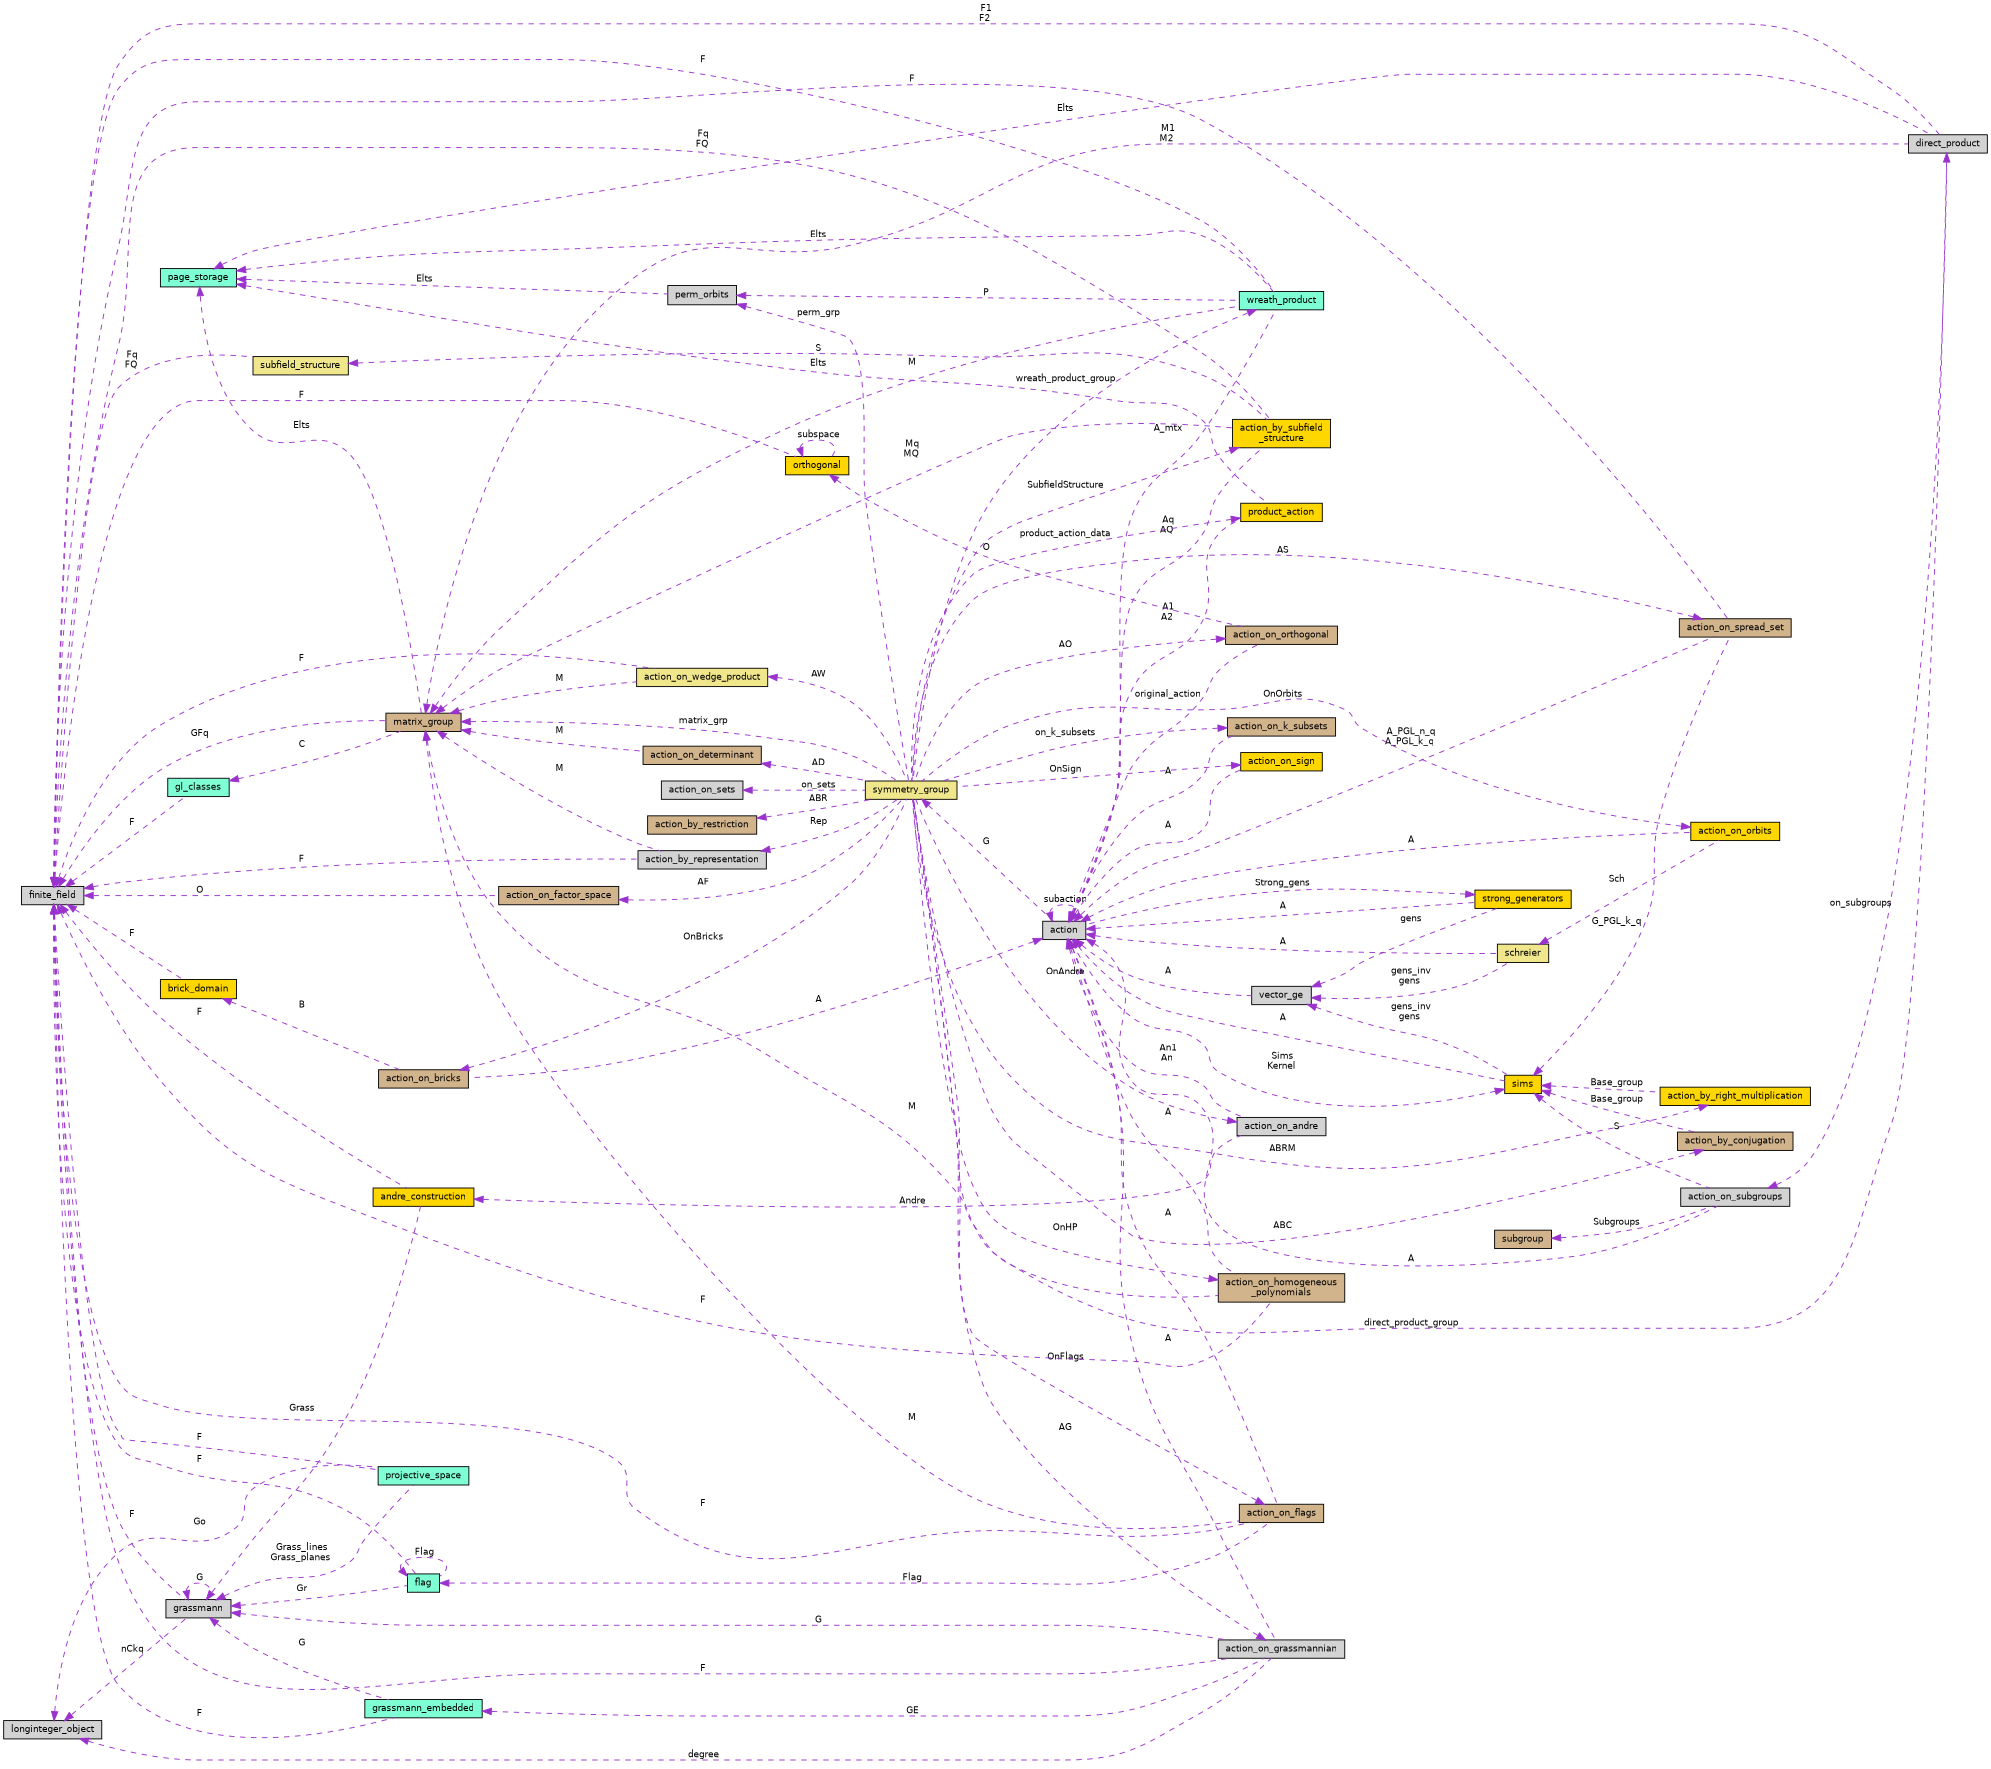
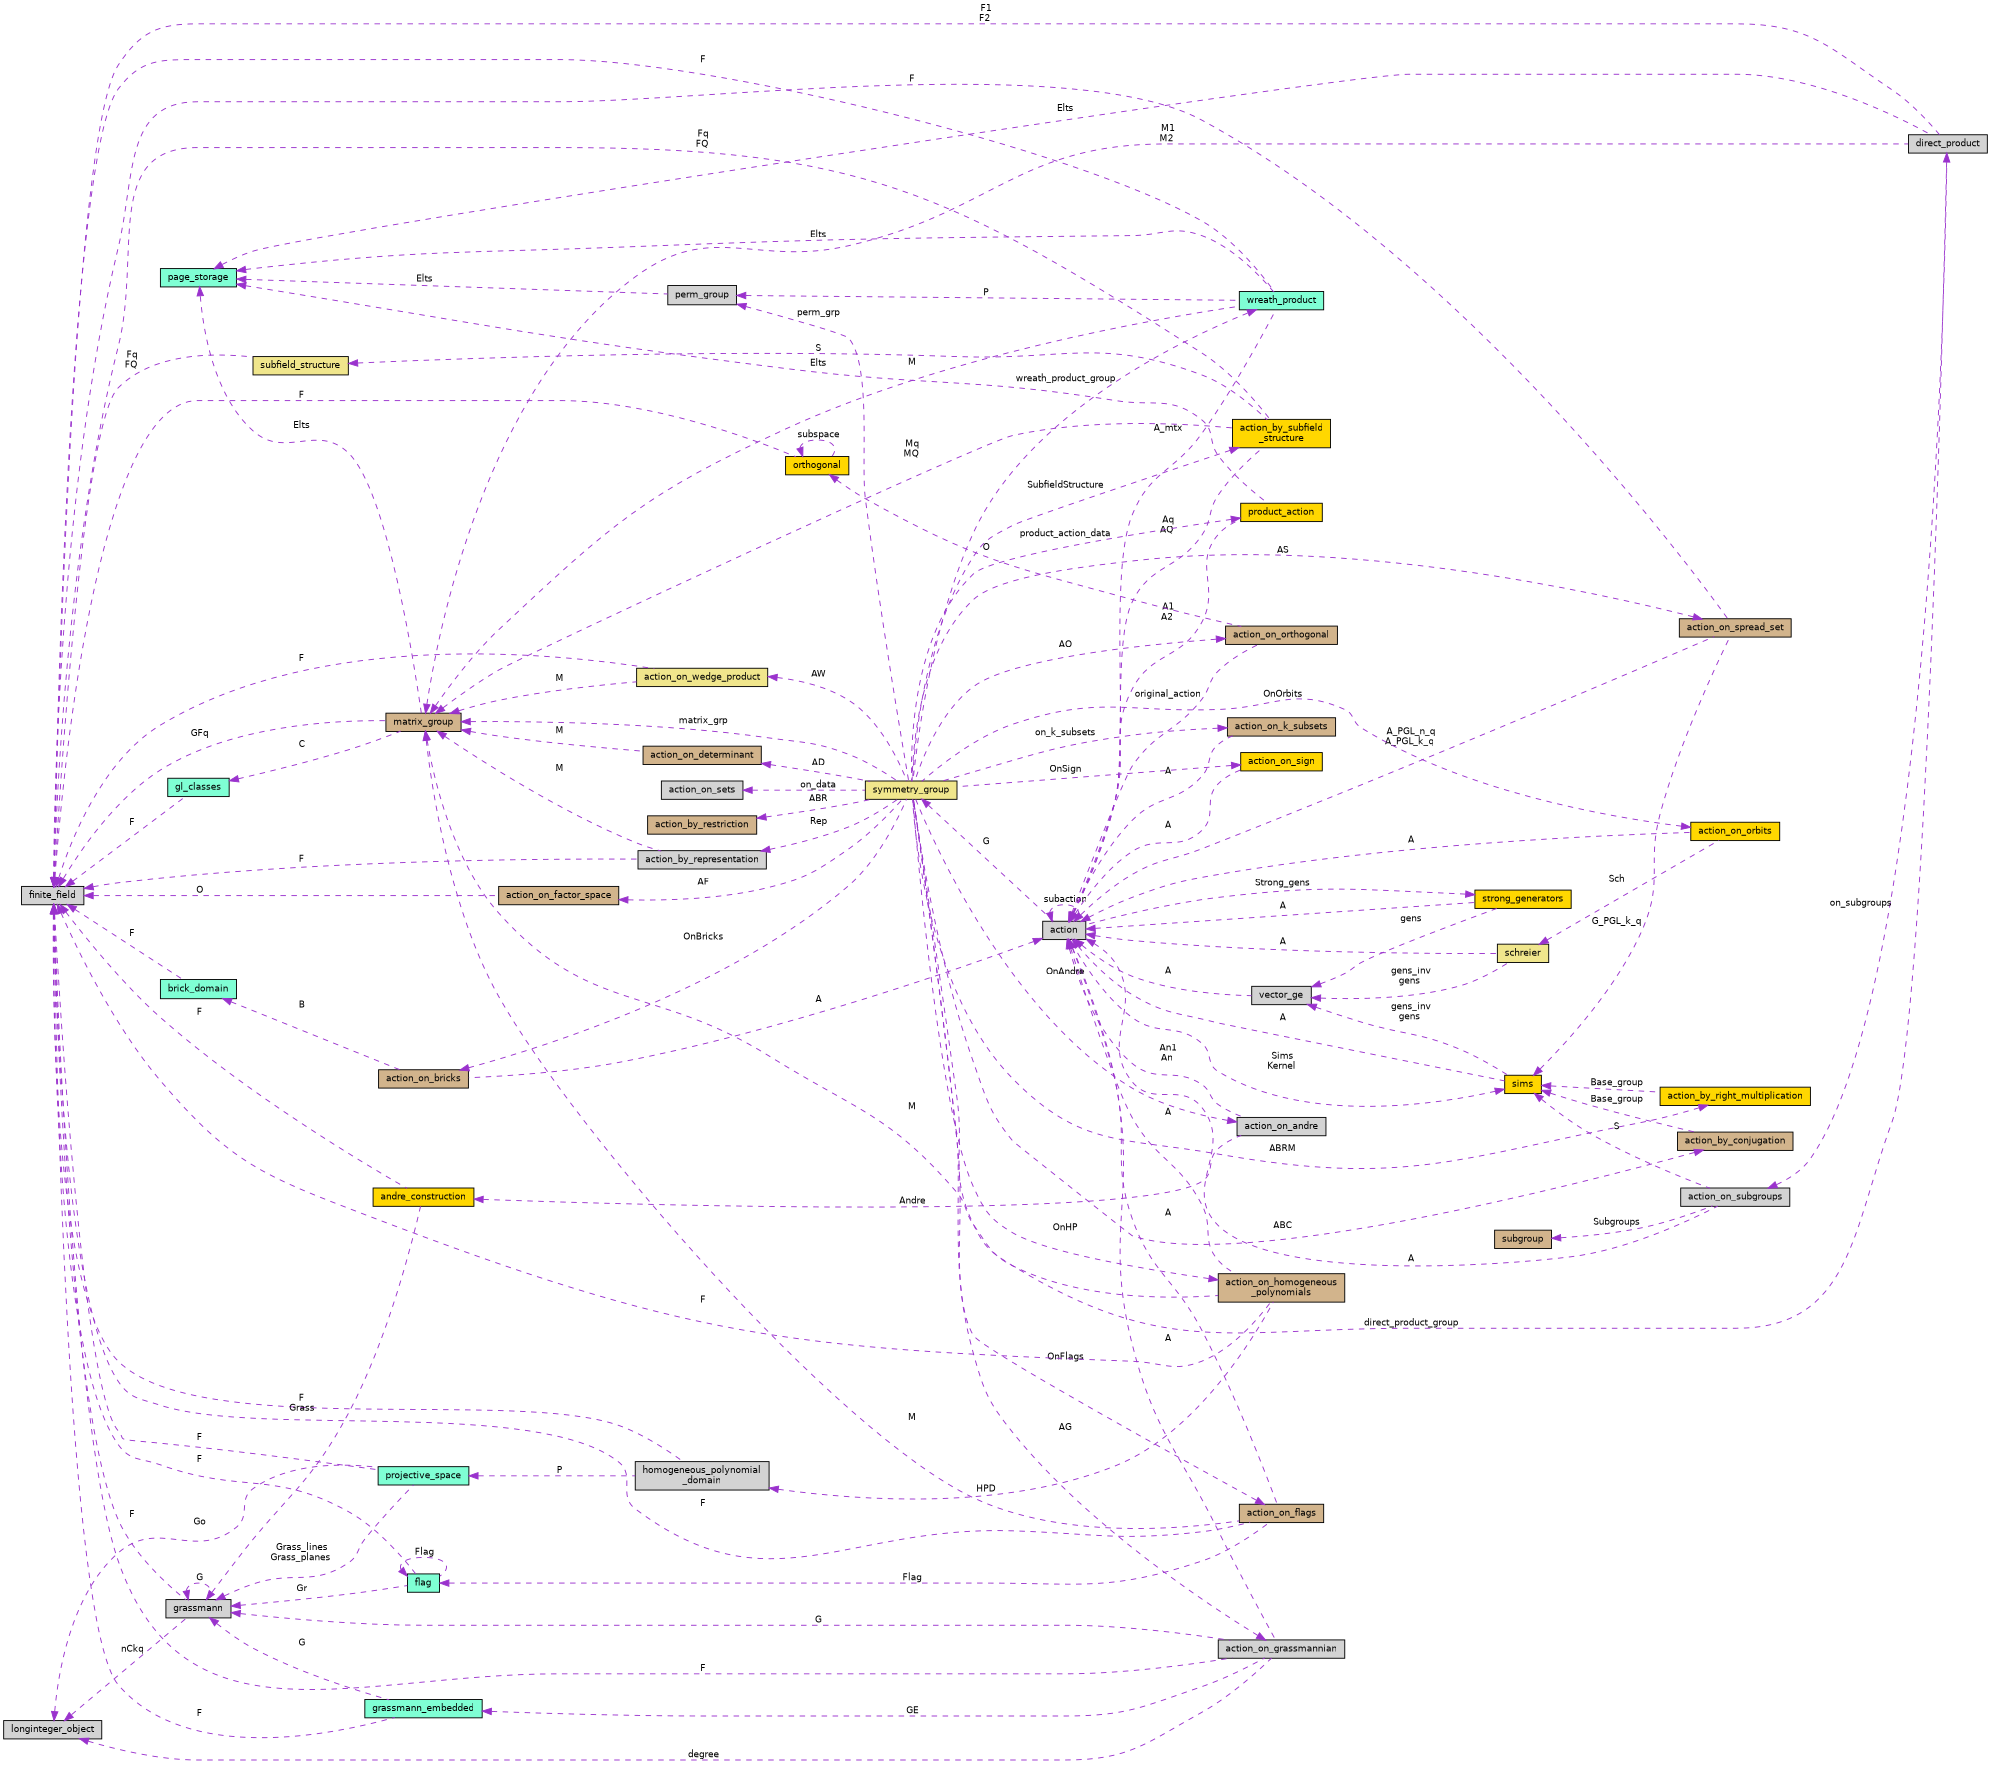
(702, 295) -> (702, 295)
(817, 785) -> (817, 785)
(198, 989) -> (198, 989)
none -> (702, 1476)
